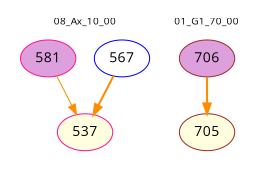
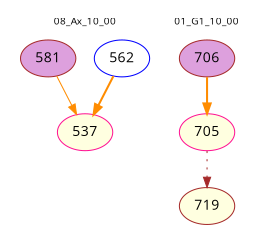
(207, 22) -> (207, 22)
(48, 58) -> (48, 58)
(122, 58) -> (122, 58)
(207, 132) -> (207, 132)
none -> (207, 206)
